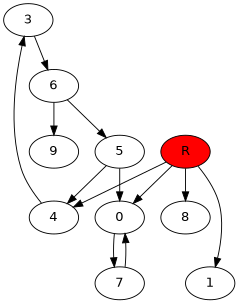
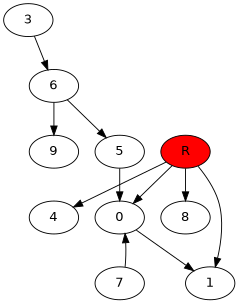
(14, 127) -> none
(90, 181) -> none
(114, 246) -> (161, 248)
